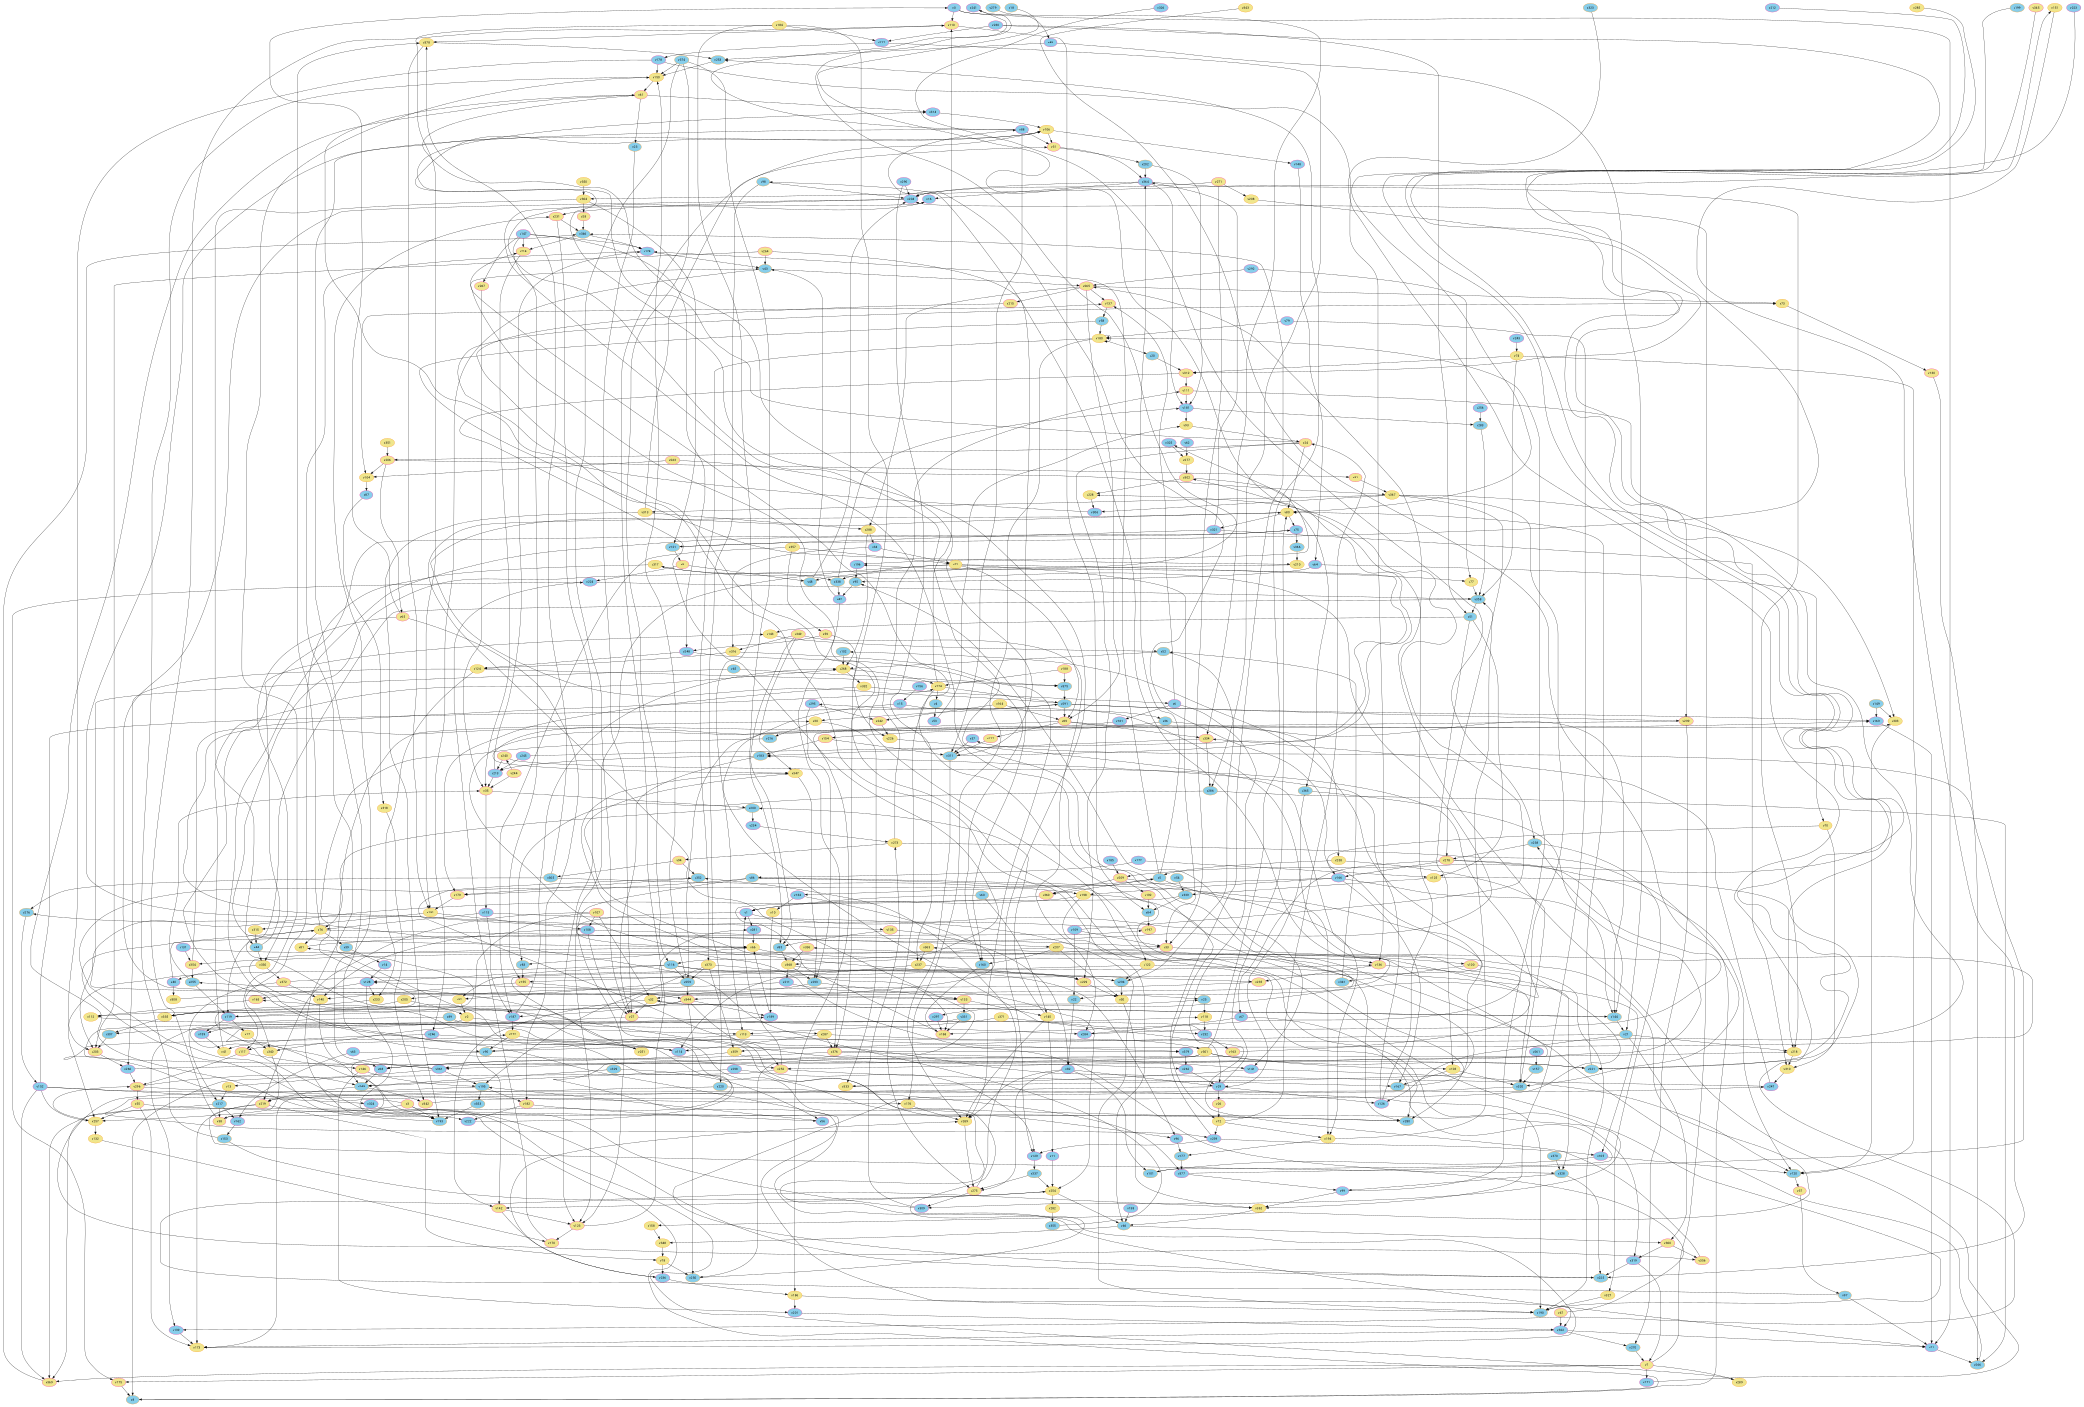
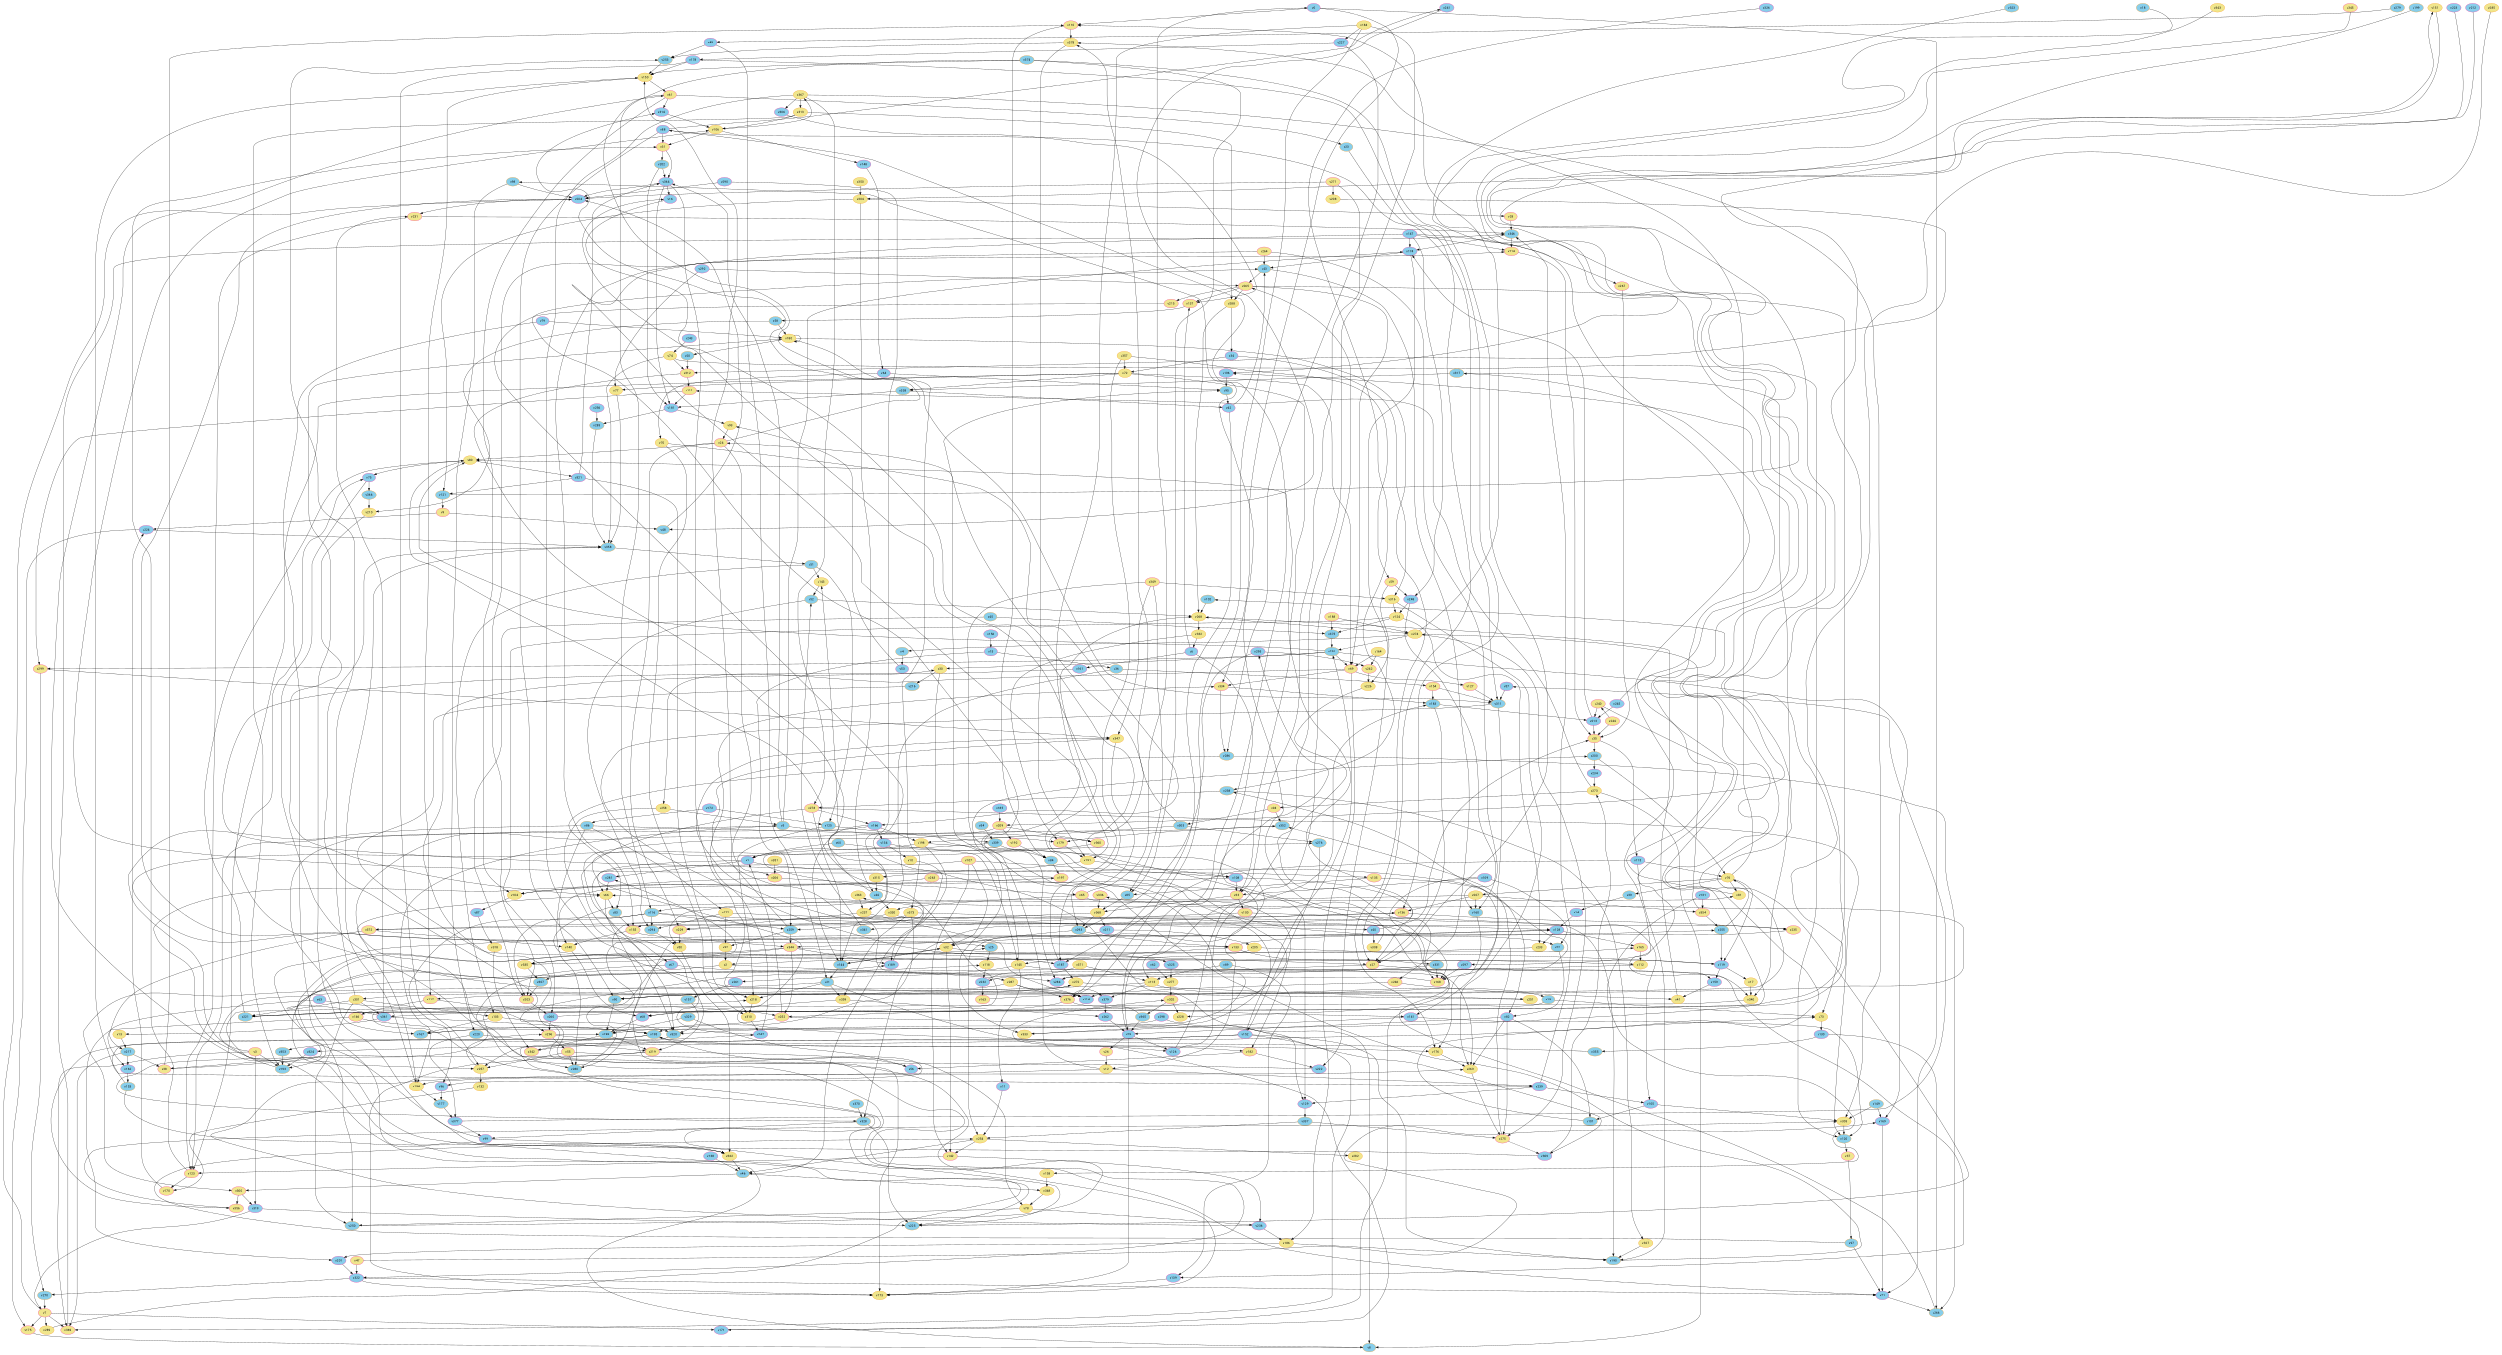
(996, 25) -> none
(1932, 373) -> (1821, 1034)
(1356, 478) -> none
(1092, 504) -> none
(655, 565) -> (1457, 373)
(1434, 878) -> (828, 826)
(926, 975) -> (1498, 889)
none -> (879, 976)
none -> (1548, 1000)
(432, 1034) -> (1395, 982)
(1692, 1164) -> (1755, 1113)
(1052, 1215) -> (1710, 1048)
